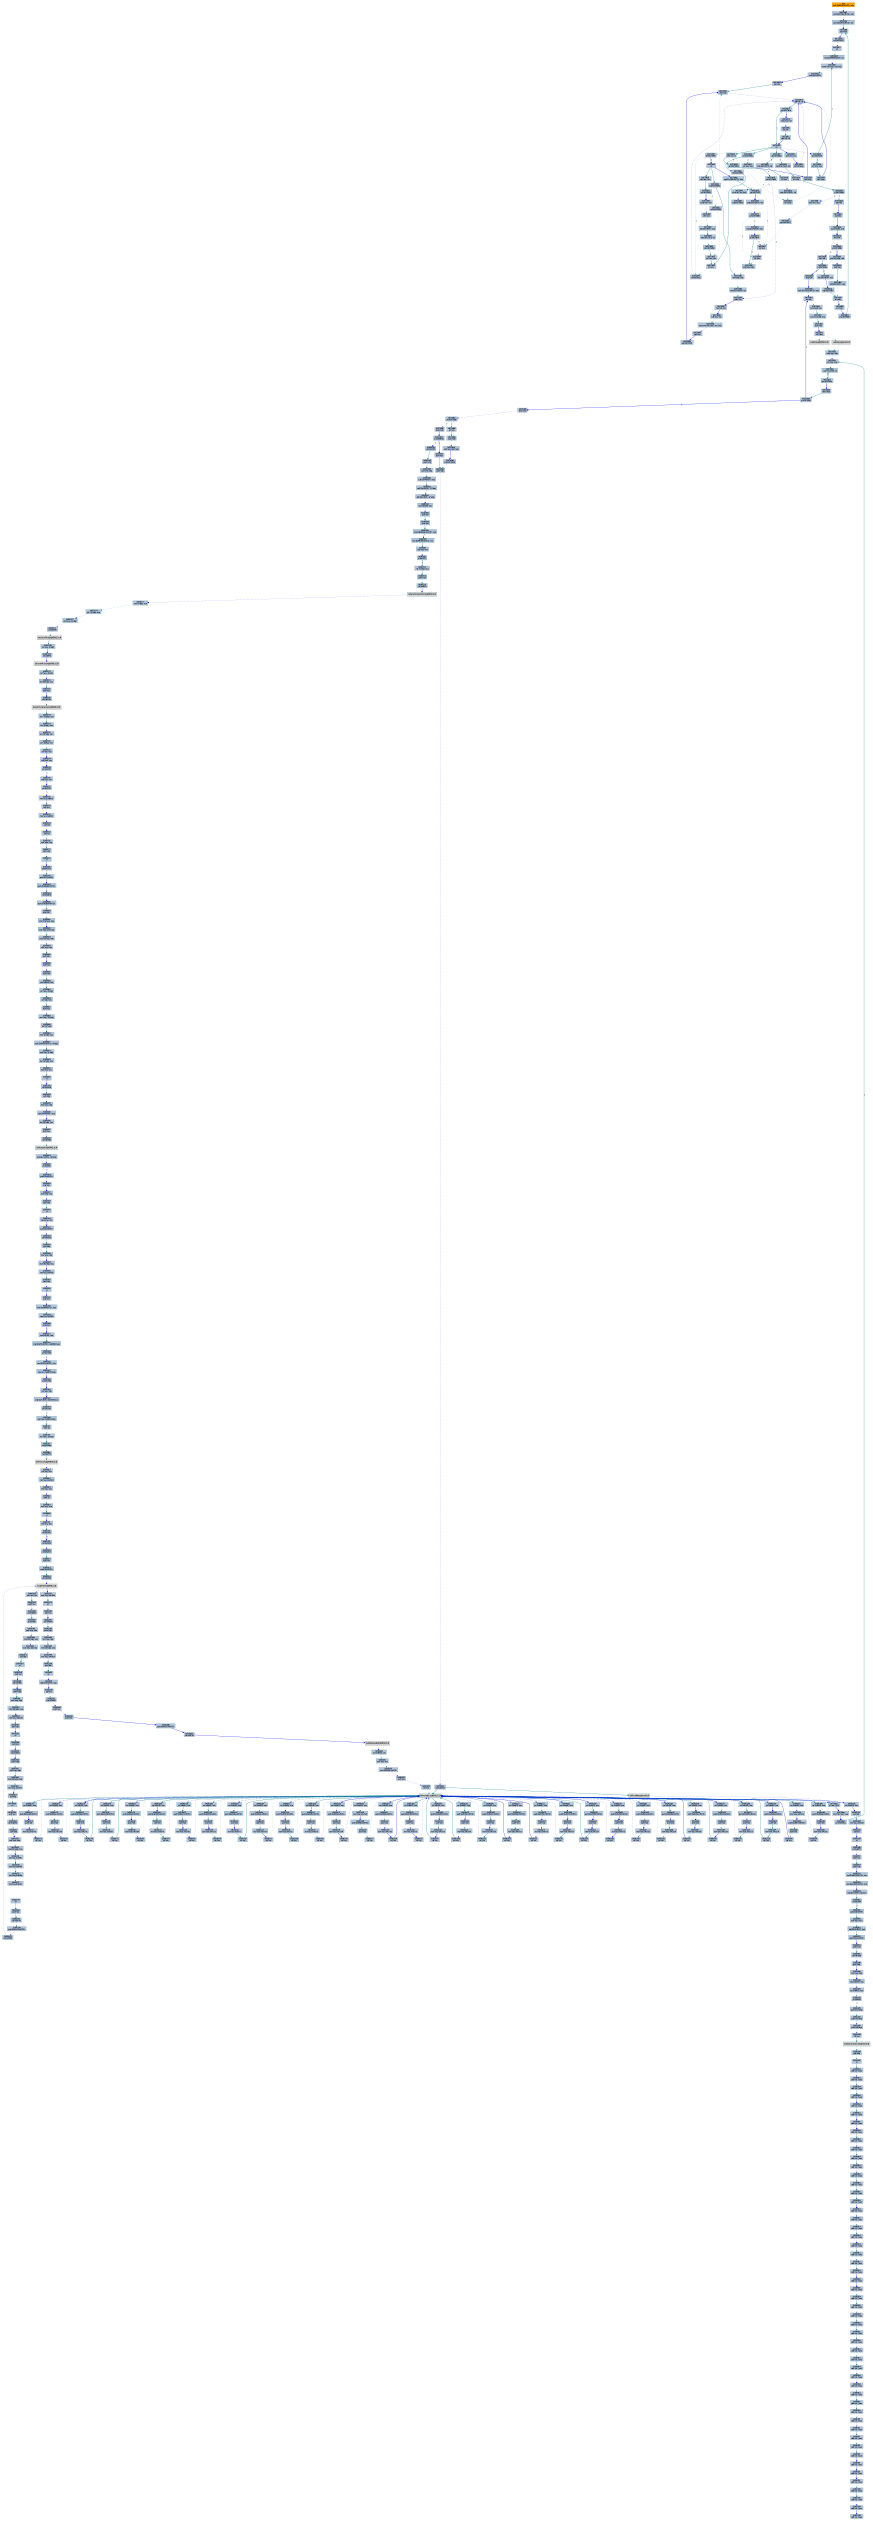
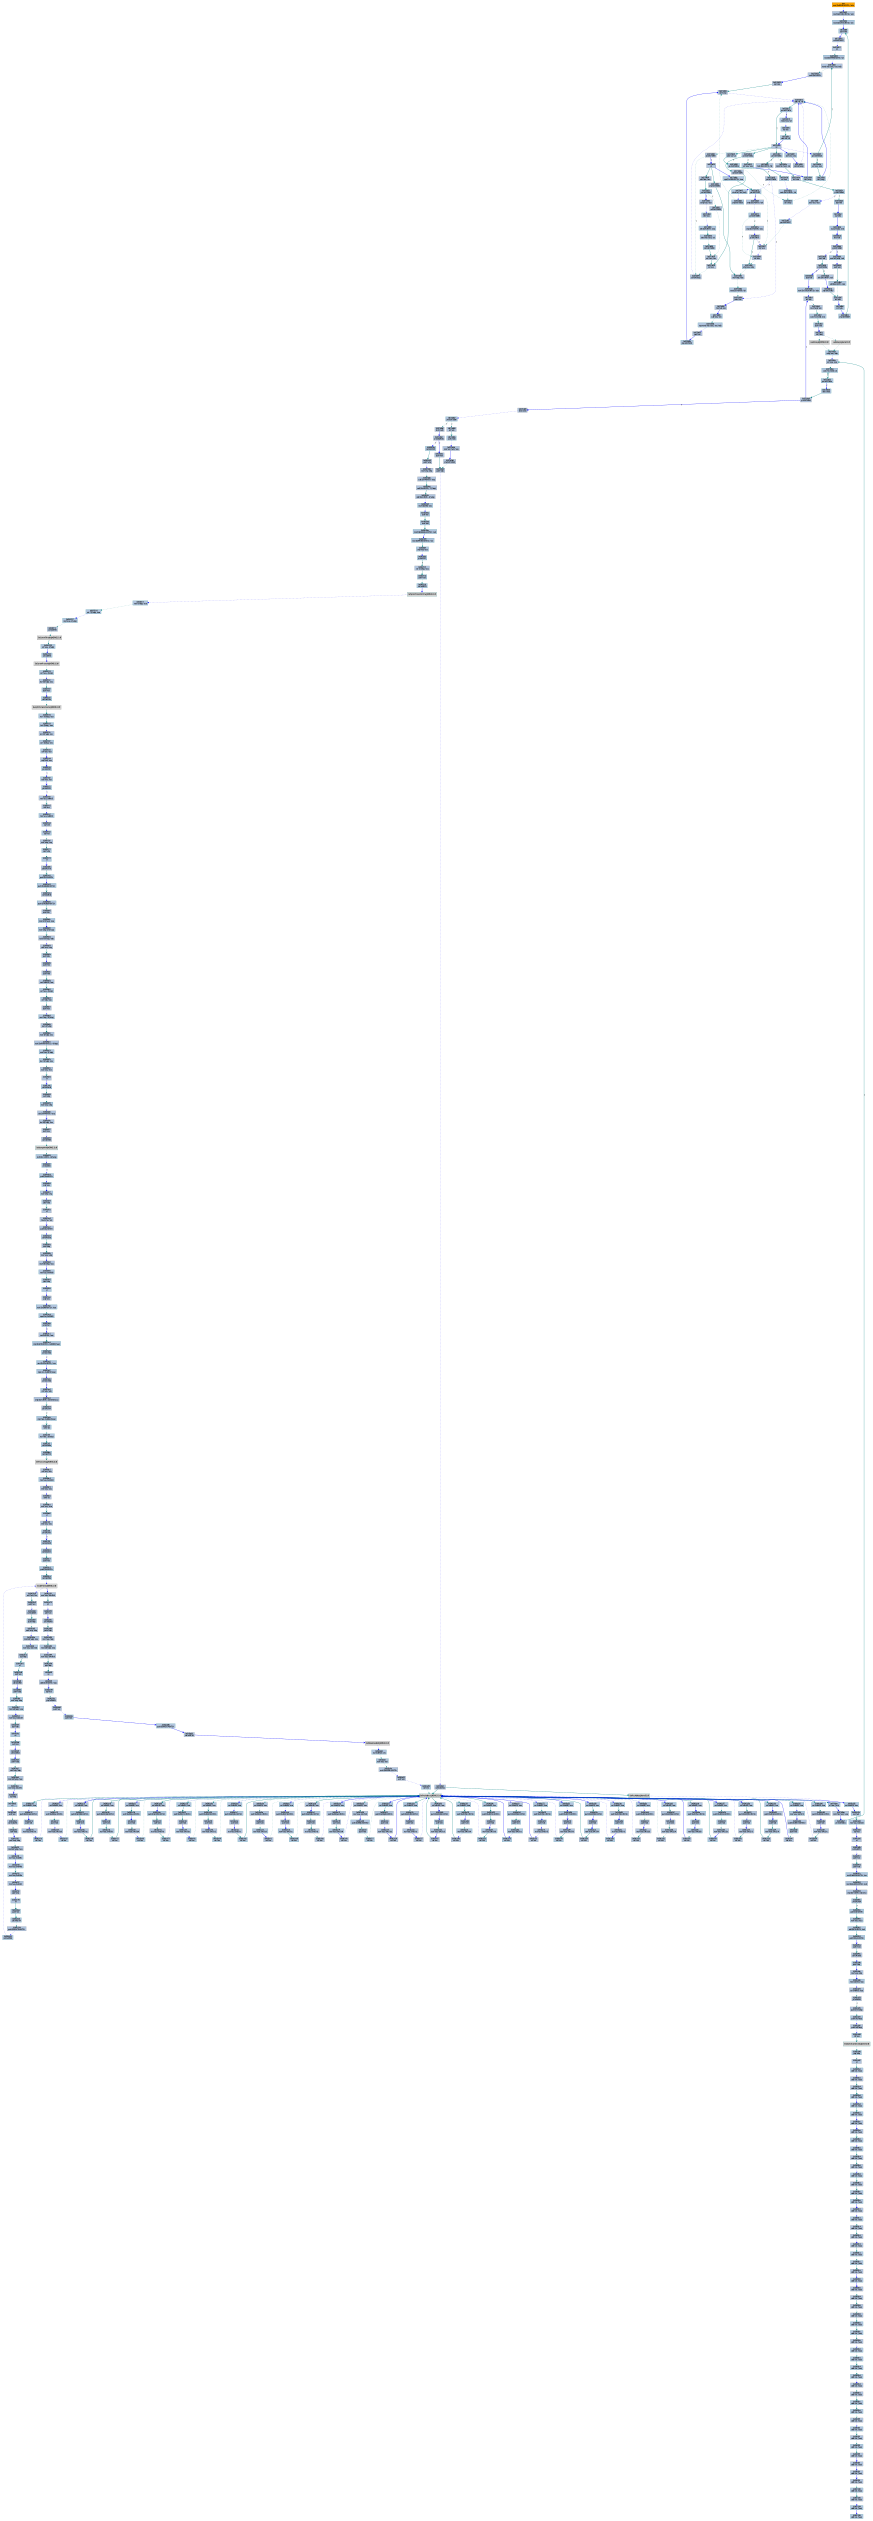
none -> (16, 1892)
